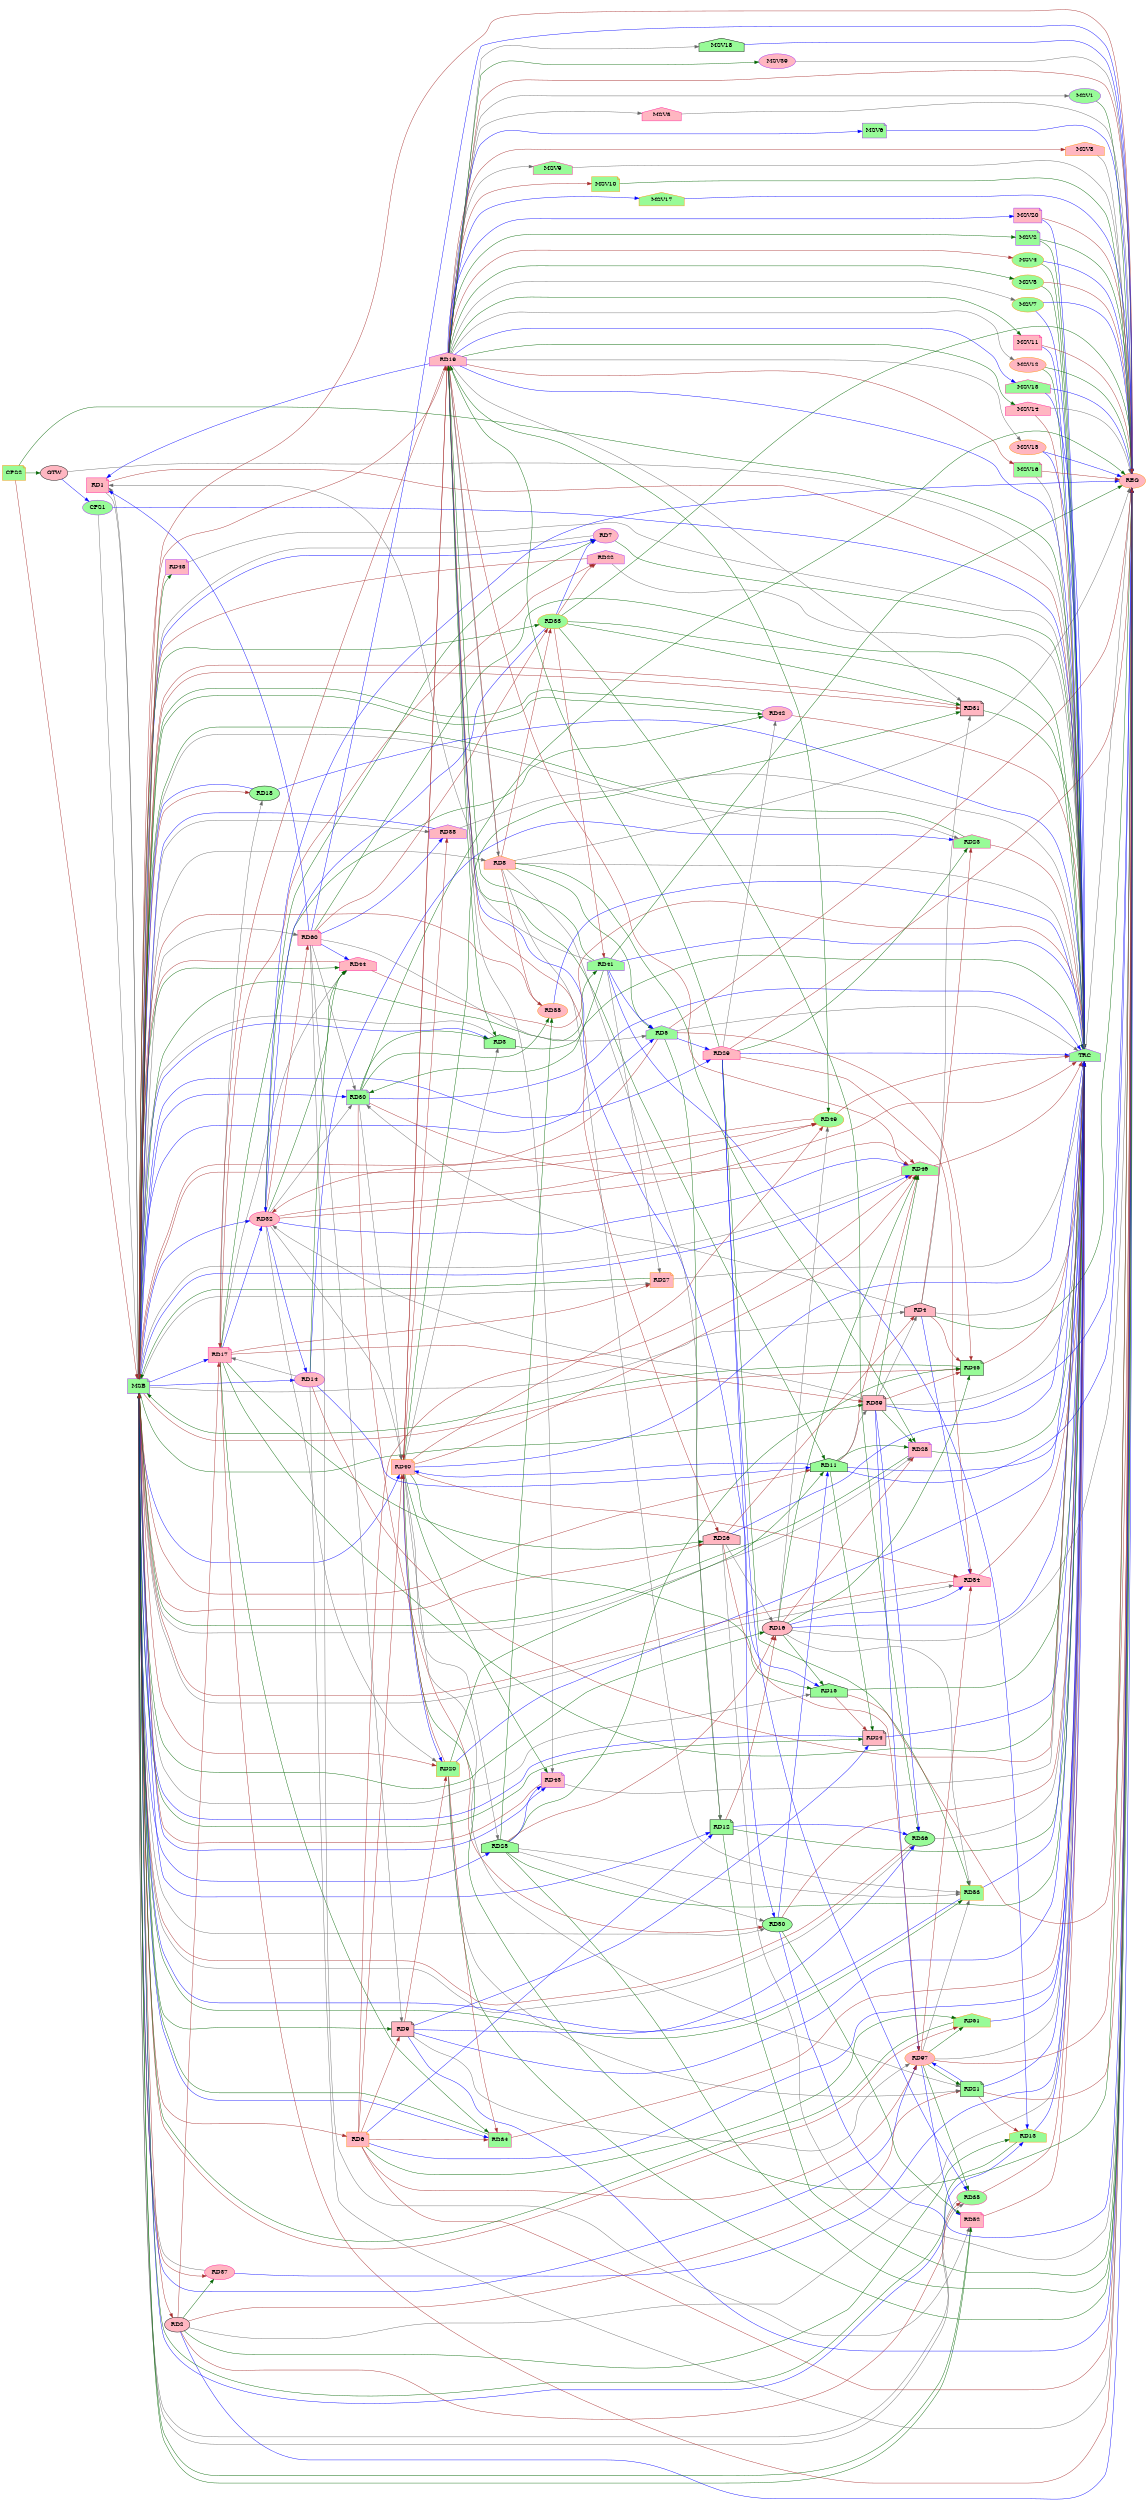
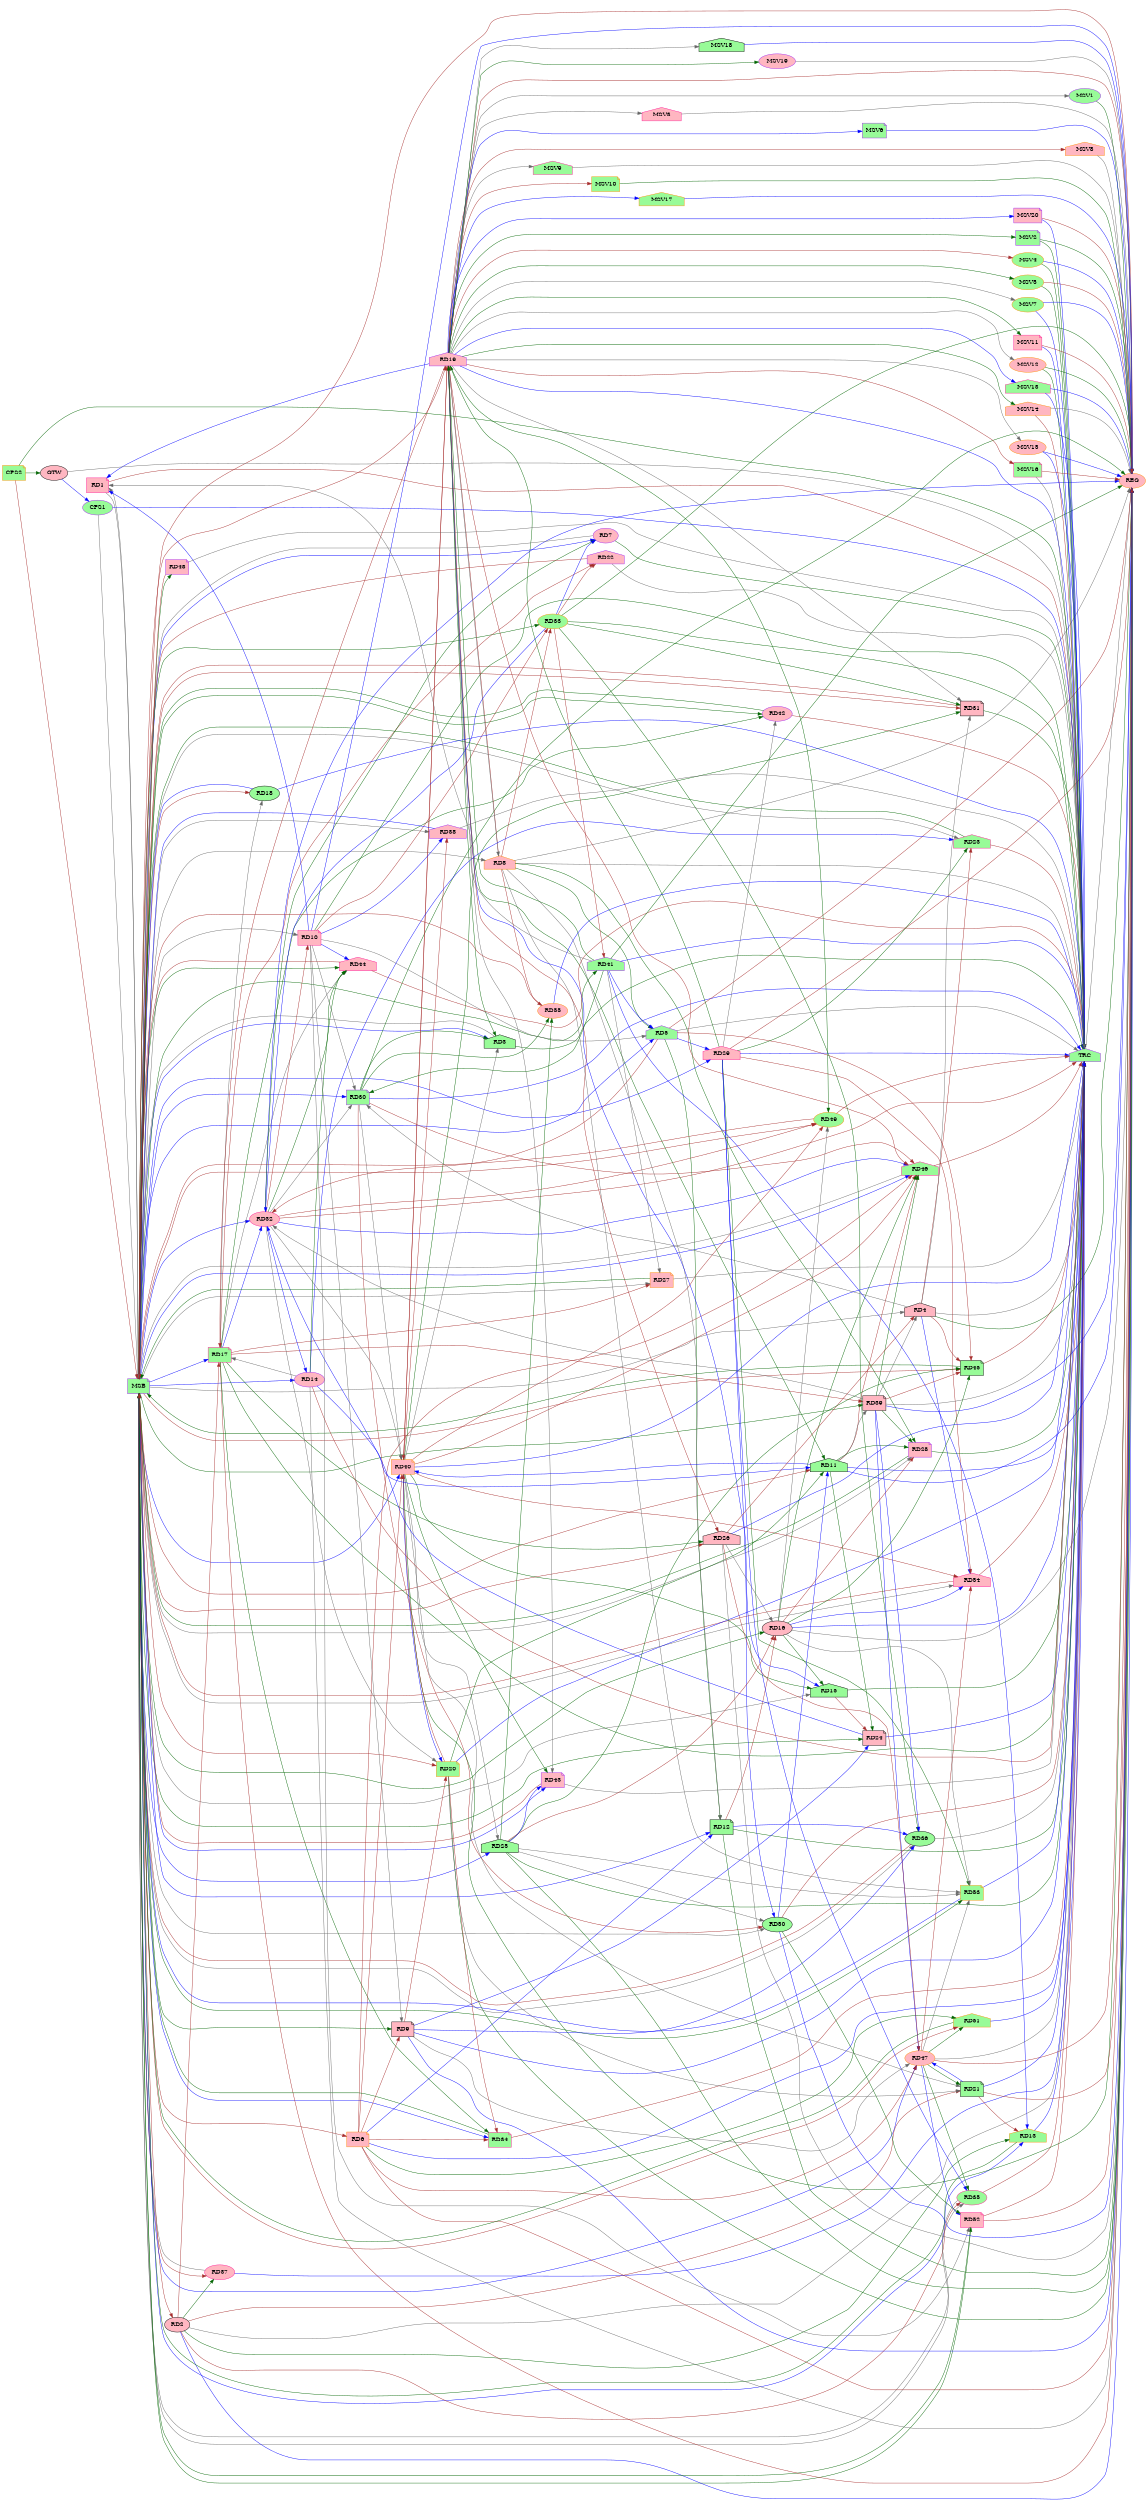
(777, 61) -> (777, 61)
(1028, 409) -> (1028, 409)
(309, 938) -> (309, 938)
(220, 1355) -> (220, 1355)
(1126, 1387) -> (1126, 1402)
(348, 1819) -> (475, 1583)
(920, 2058) -> (920, 2058)
